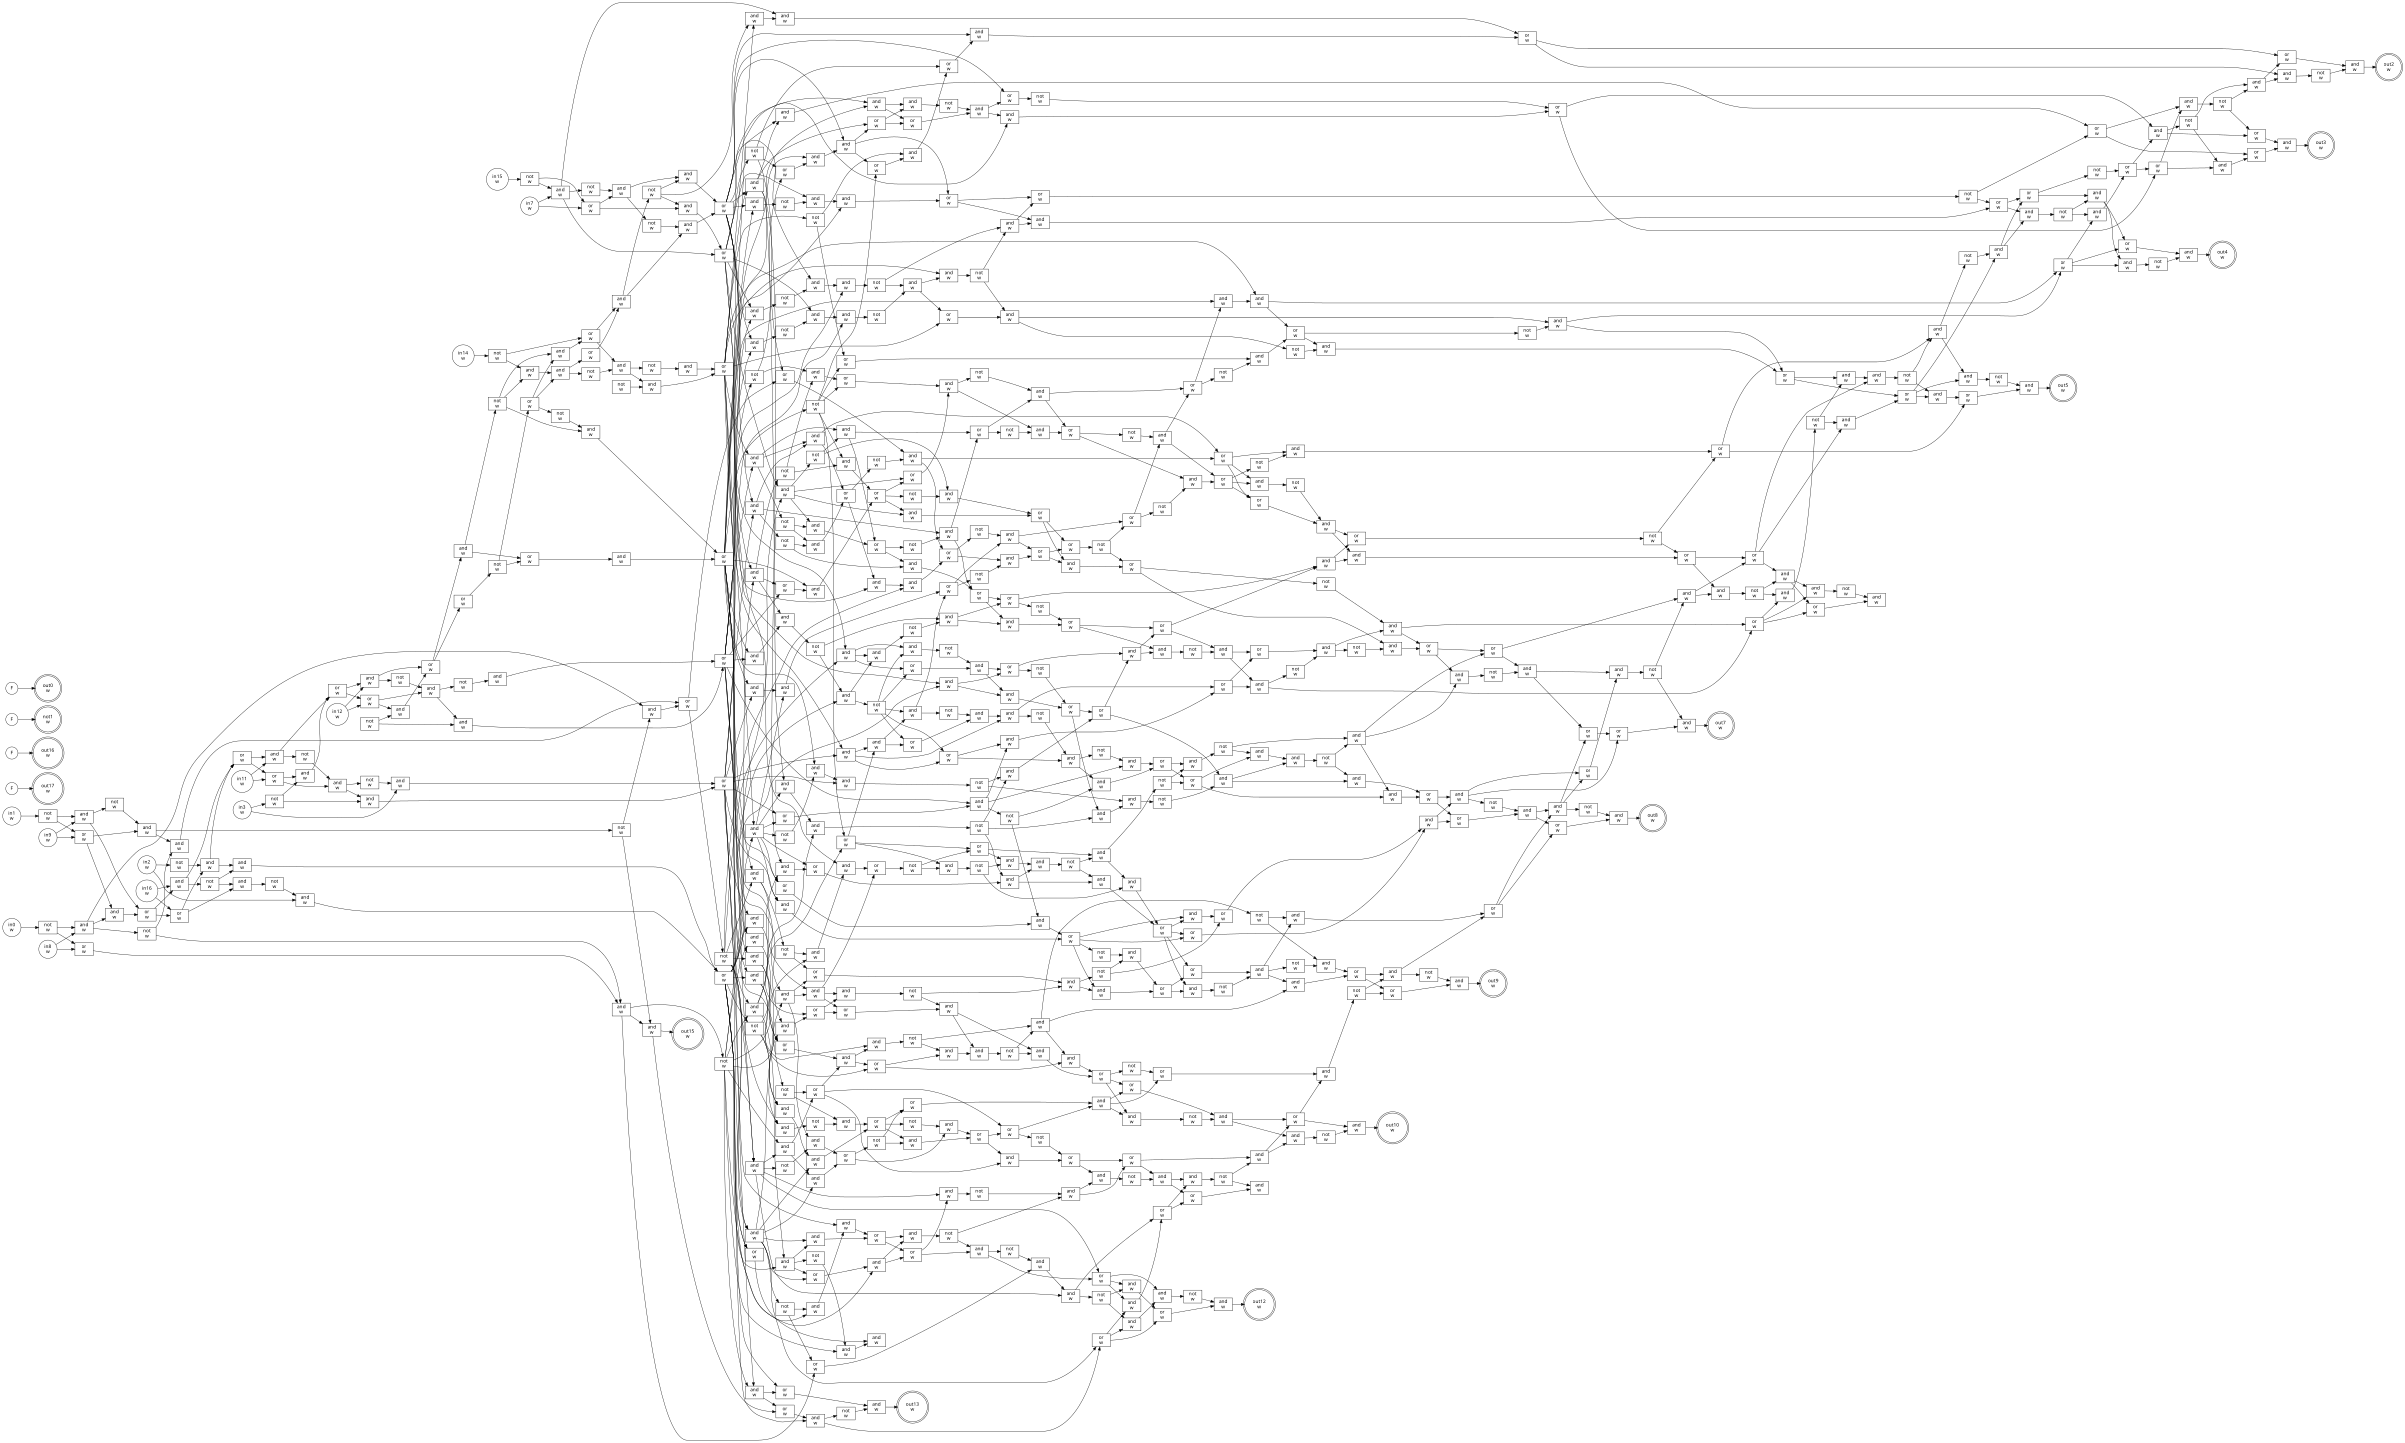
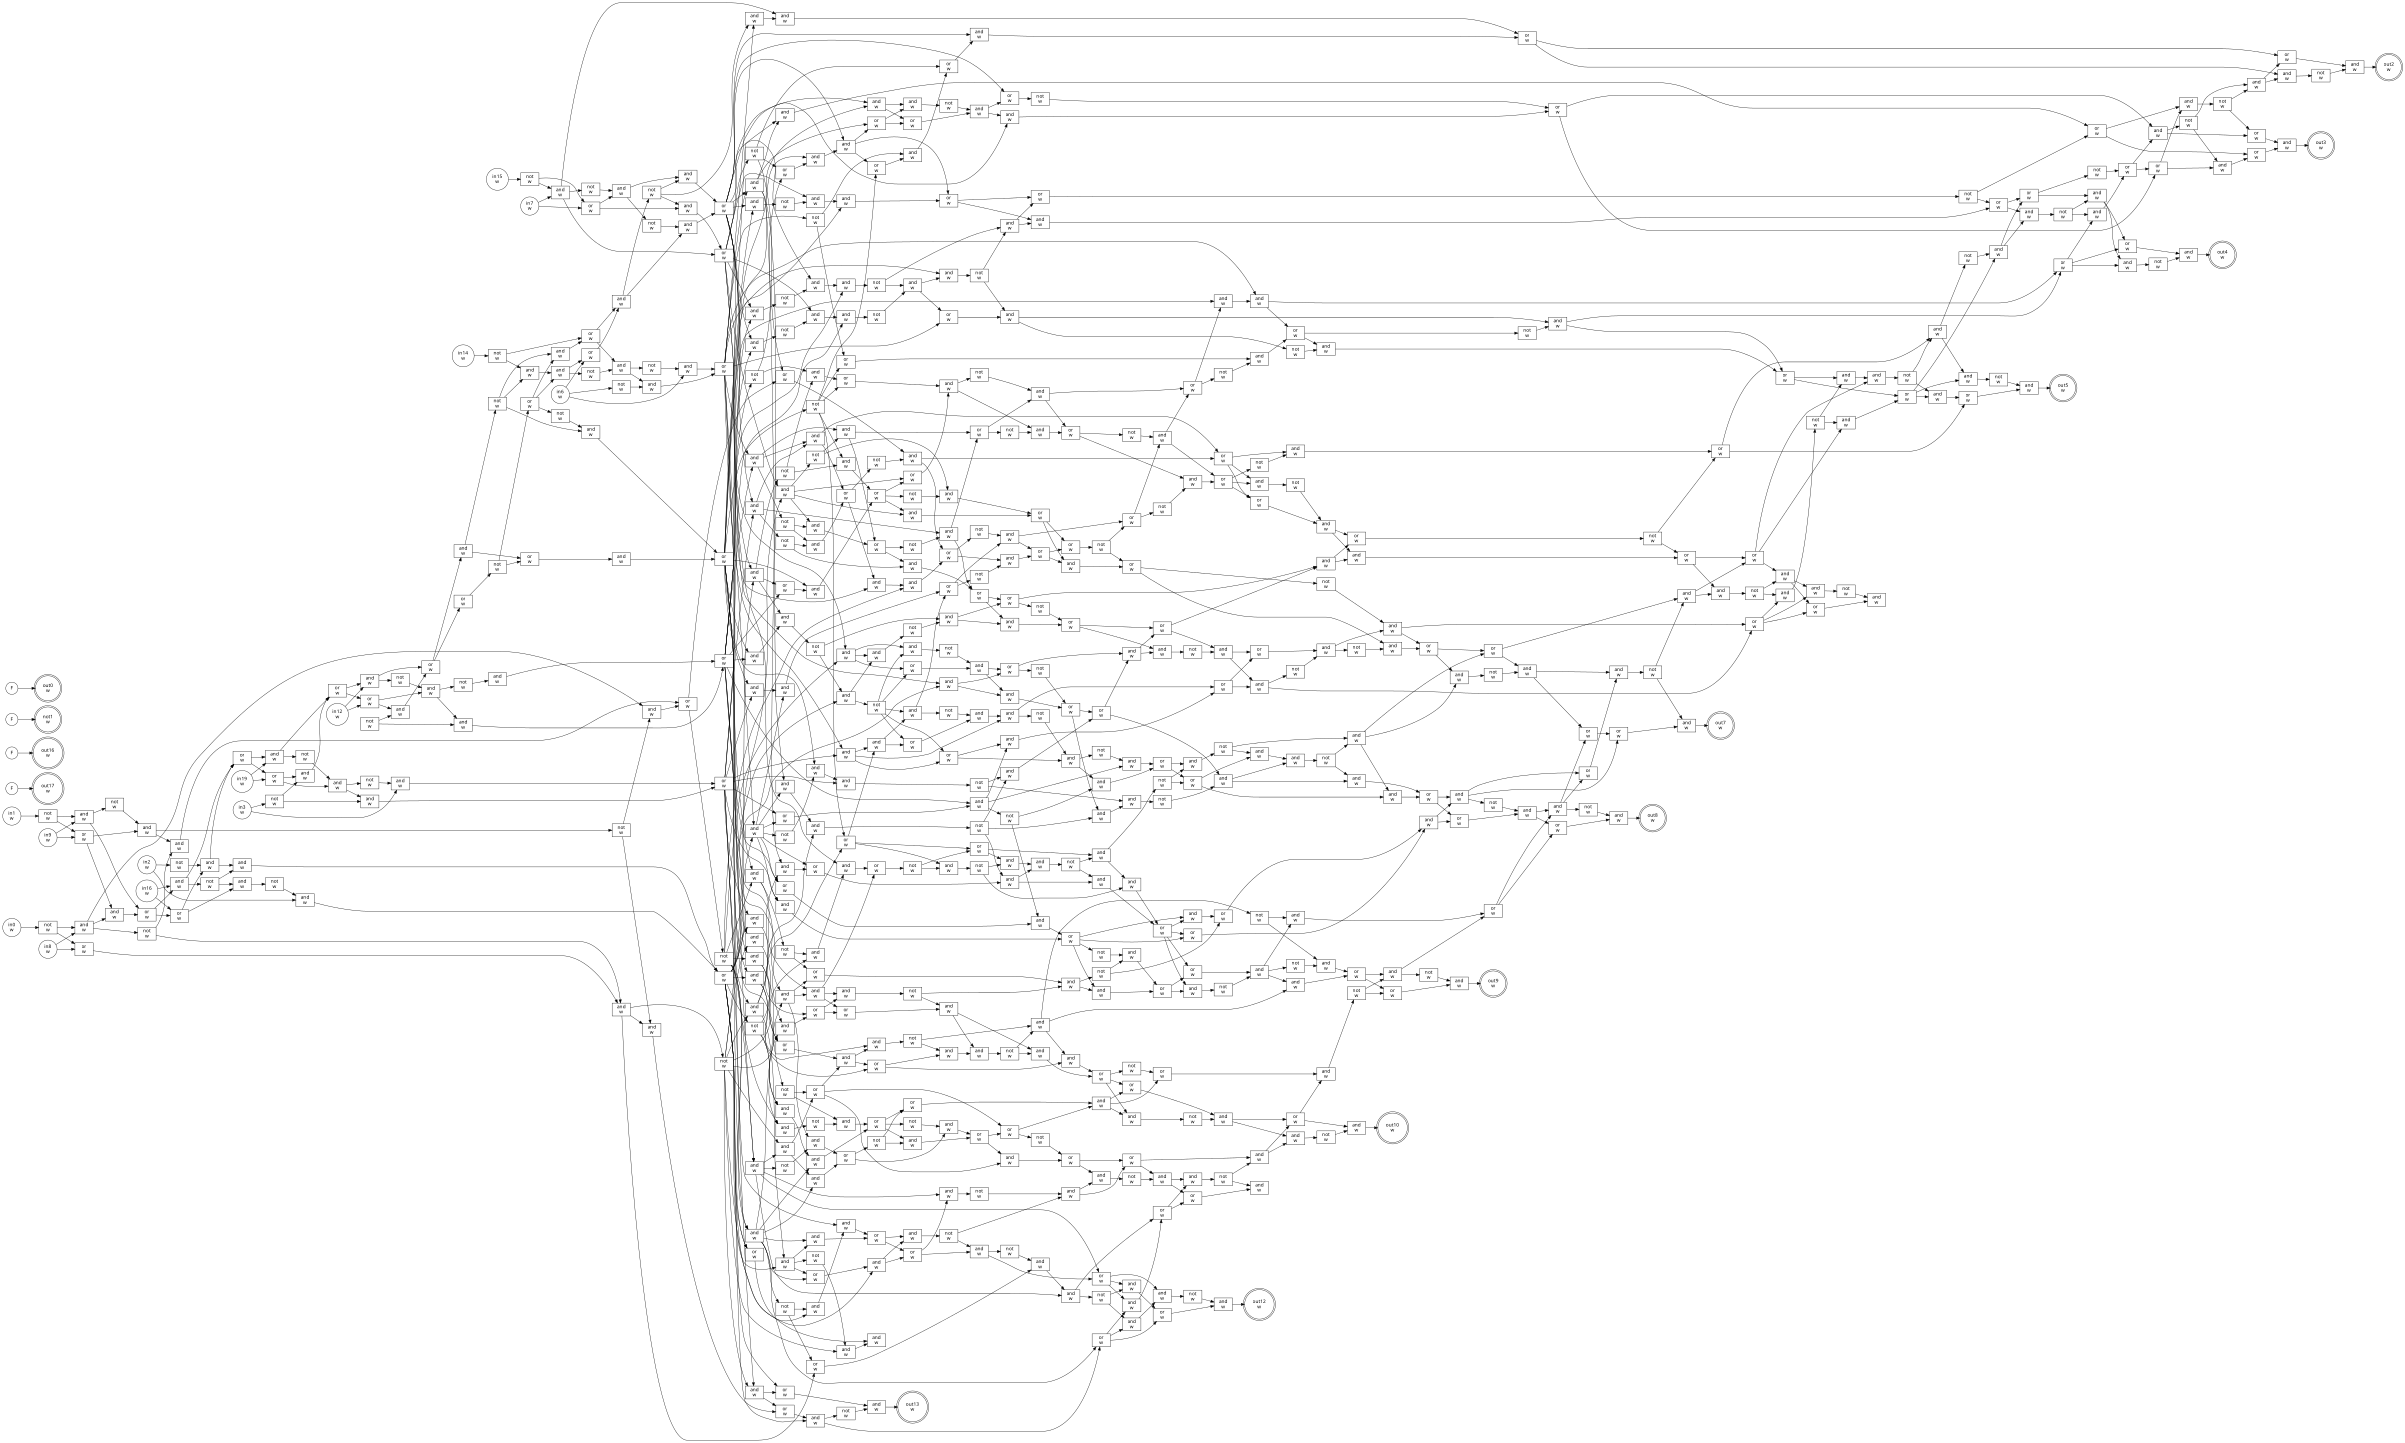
none -> (560, 394)
(242, 781) -> (242, 781)
(688, 1034) -> none
